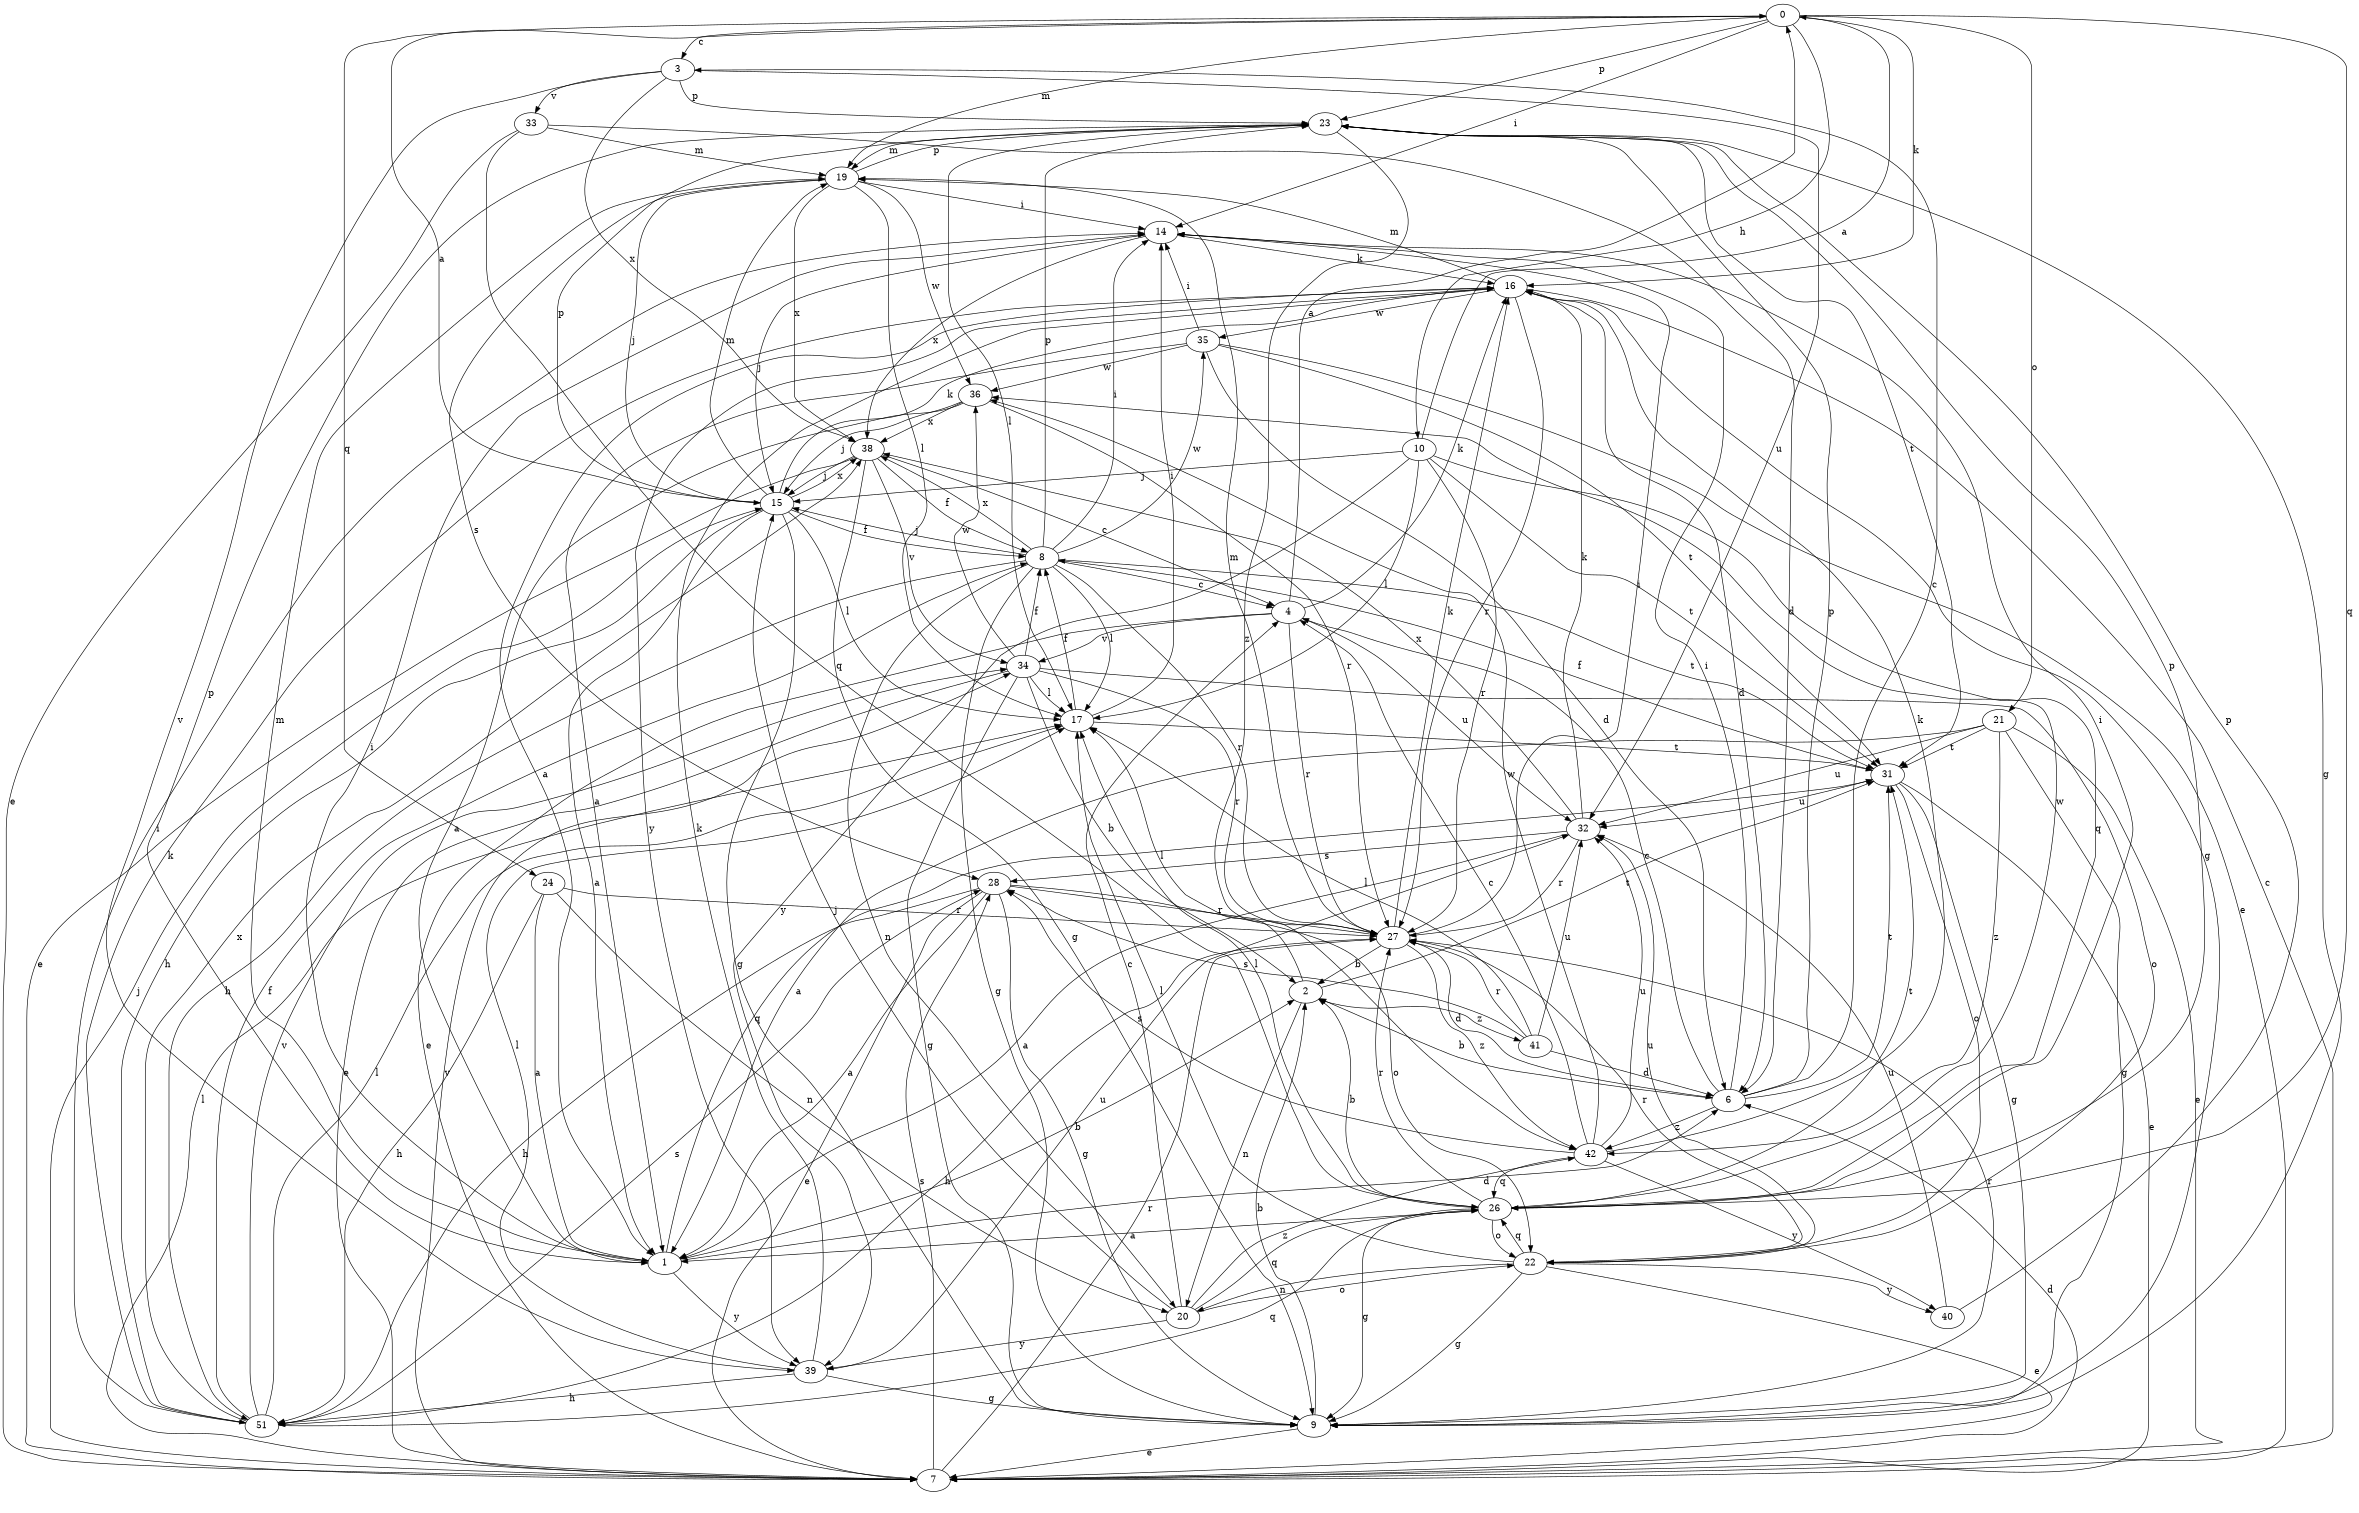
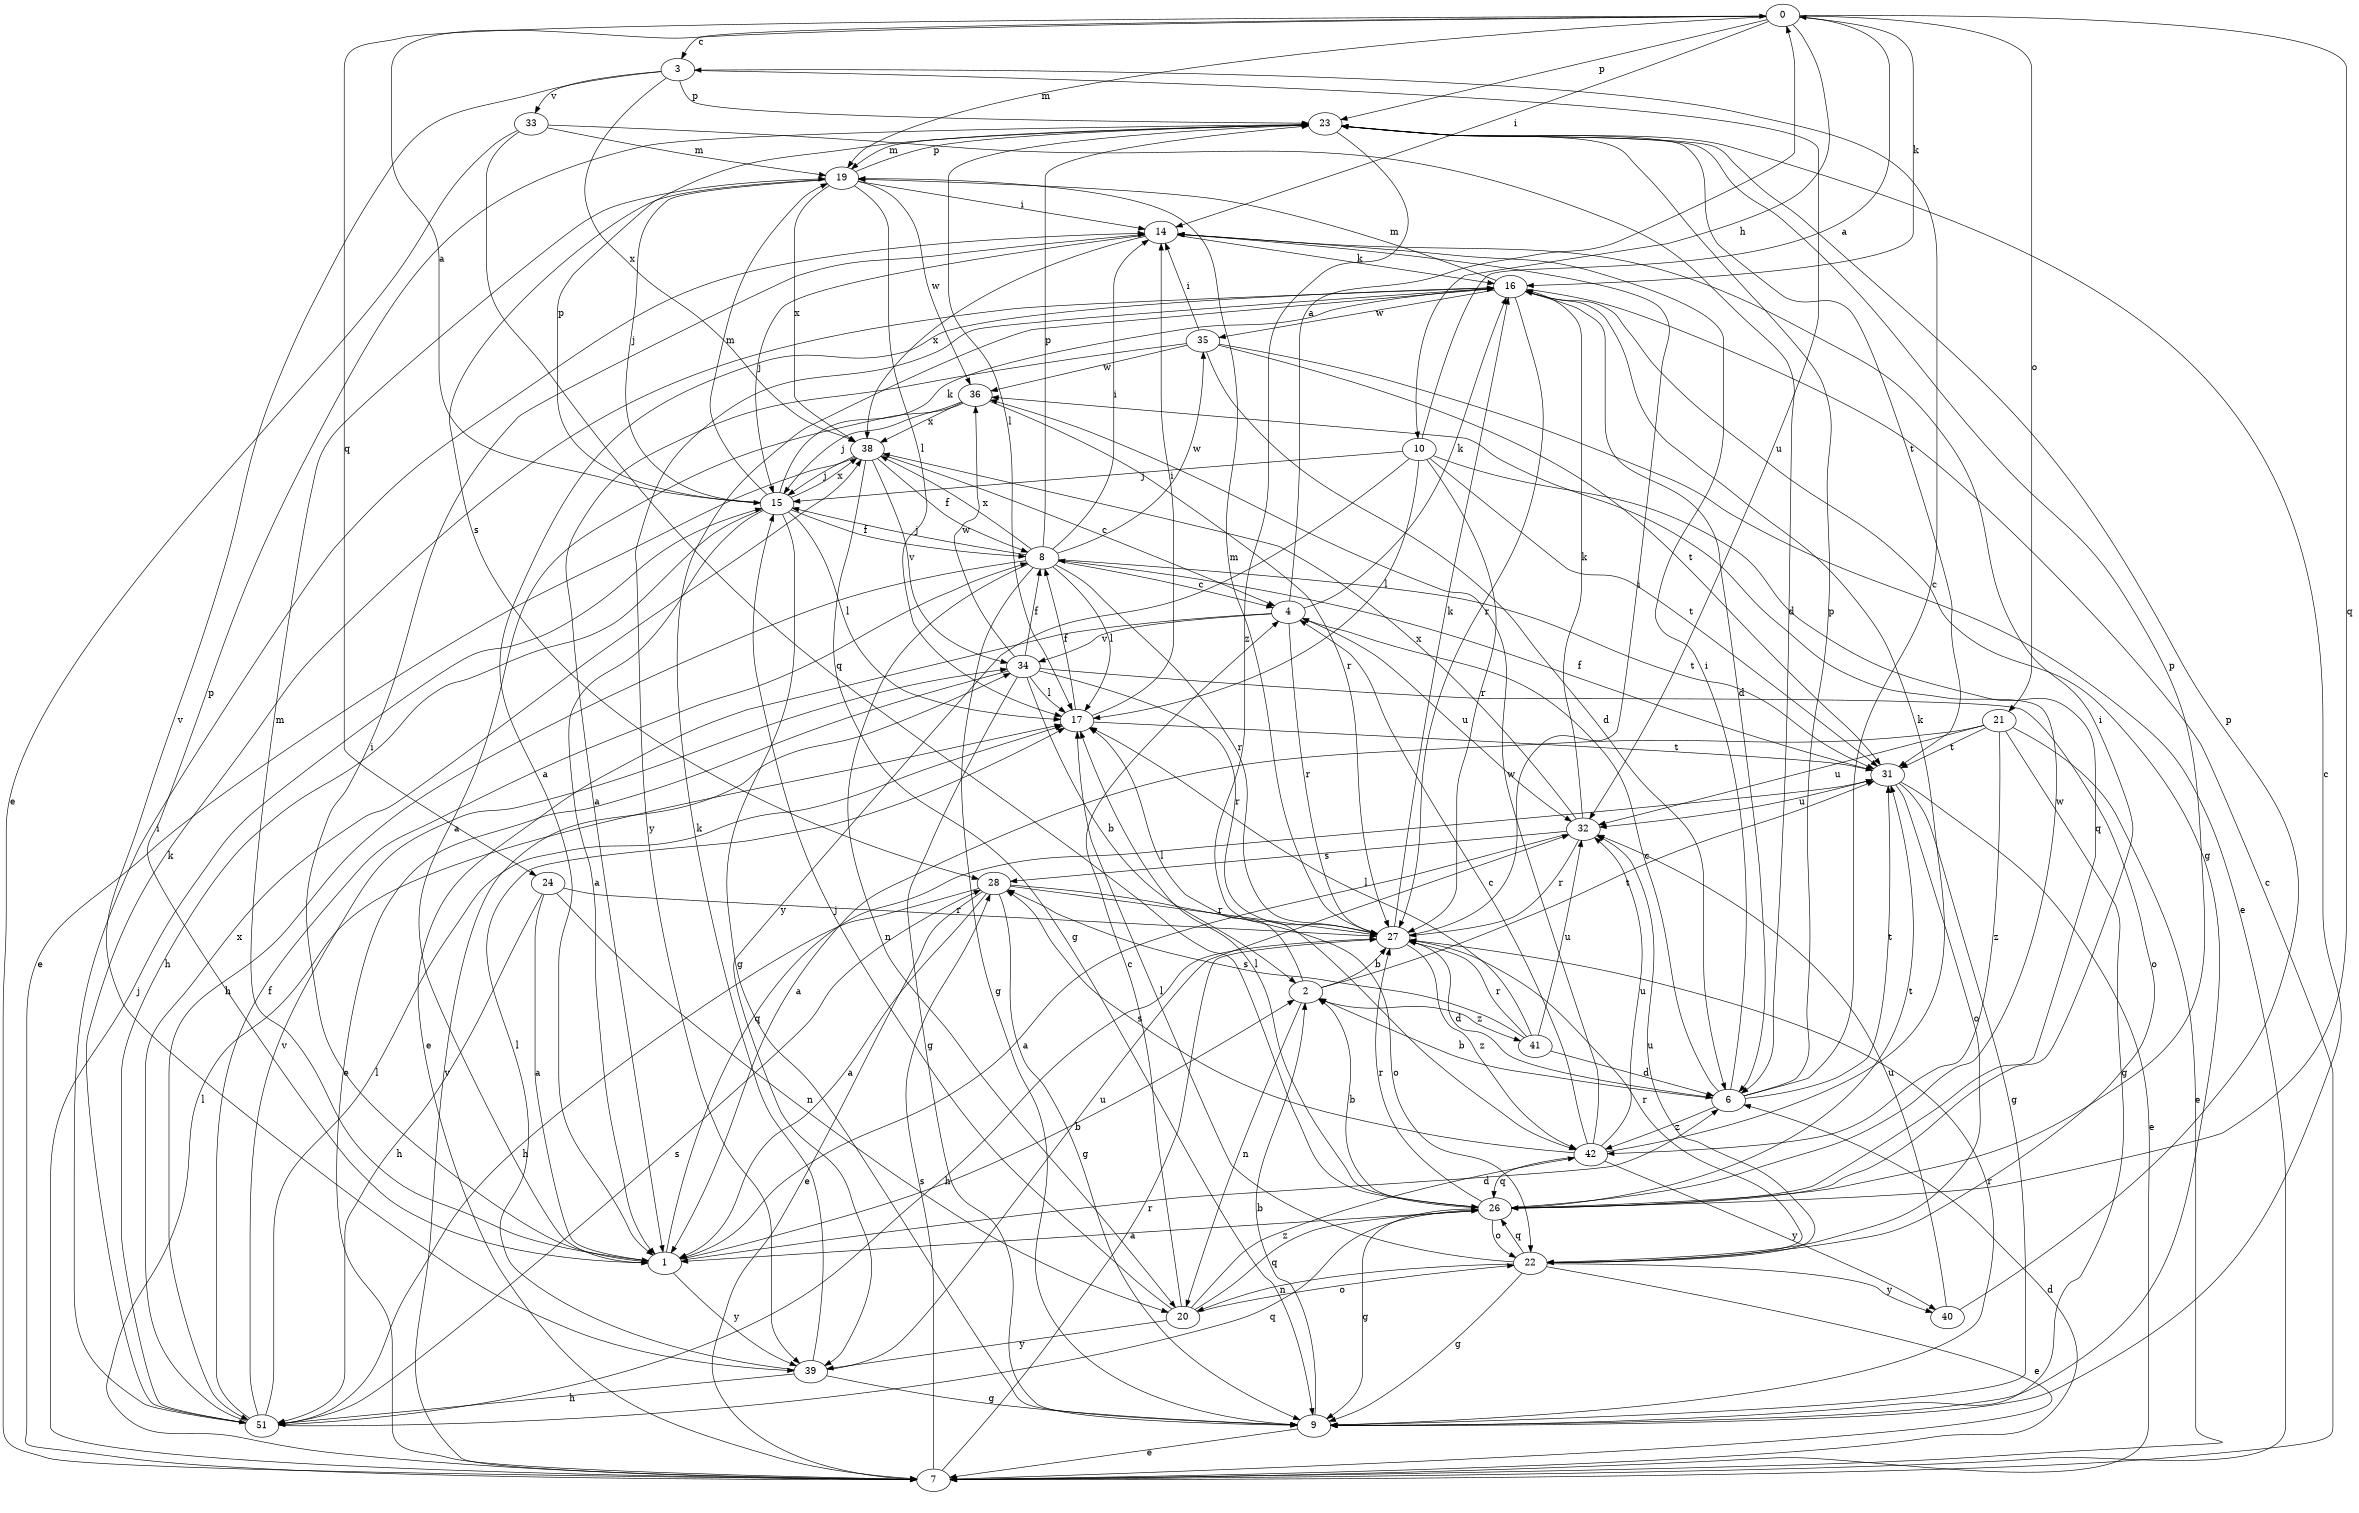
(2326, 775) -> (2326, 775)
(1352, 963) -> (1358, 973)
